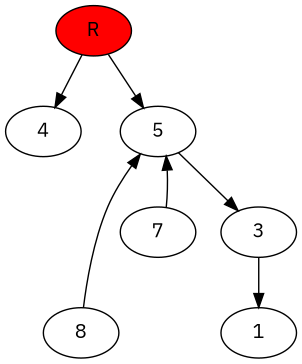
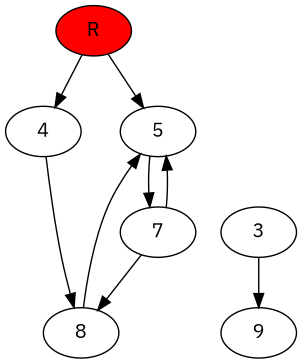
(203, 177) -> (149, 175)
none -> (56, 226)
none -> (124, 277)
(259, 333) -> (259, 333)
